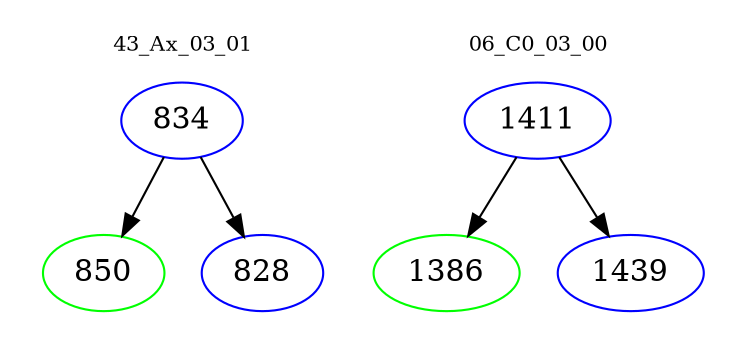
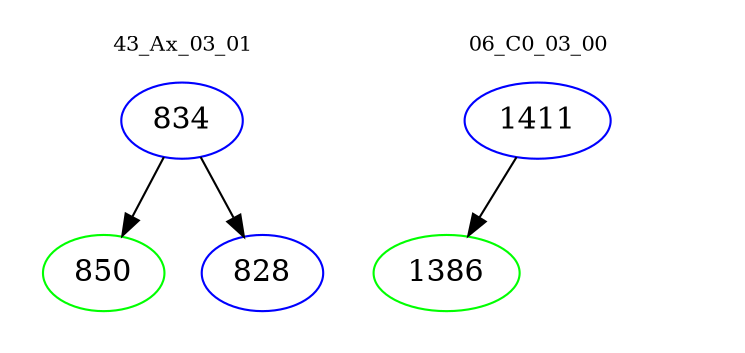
(631, 273) -> none
